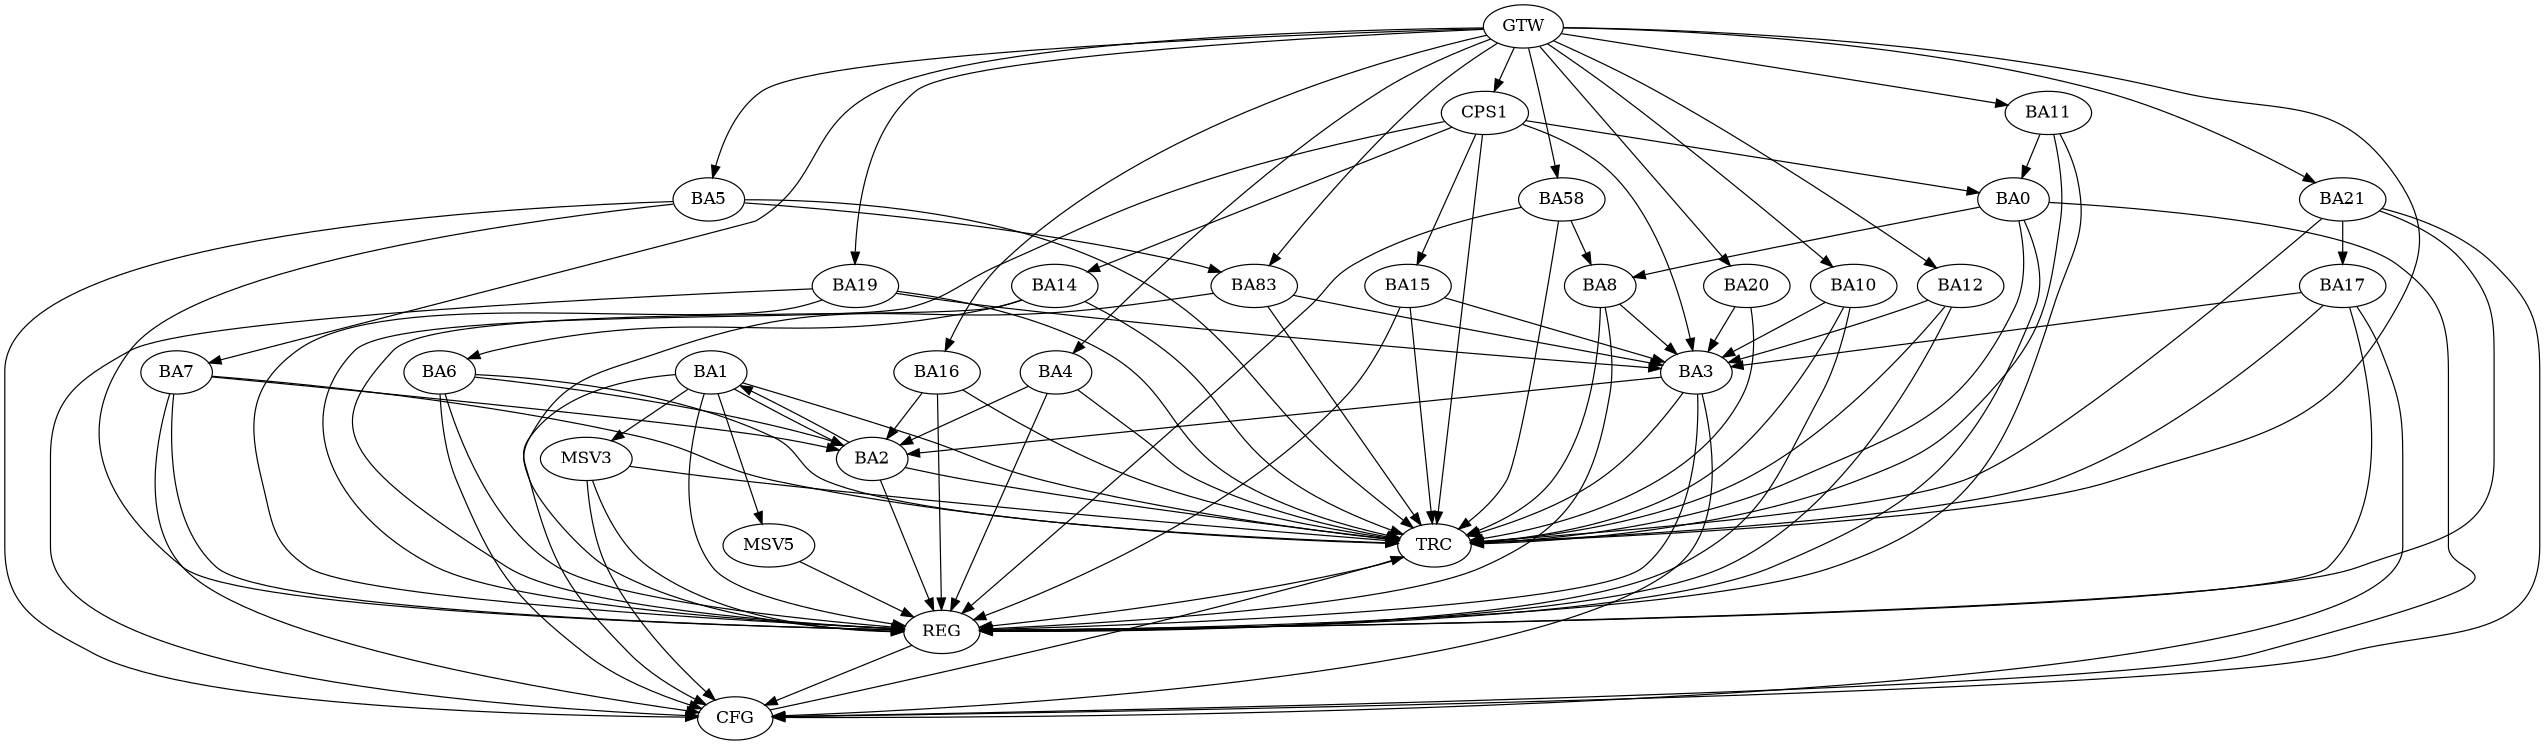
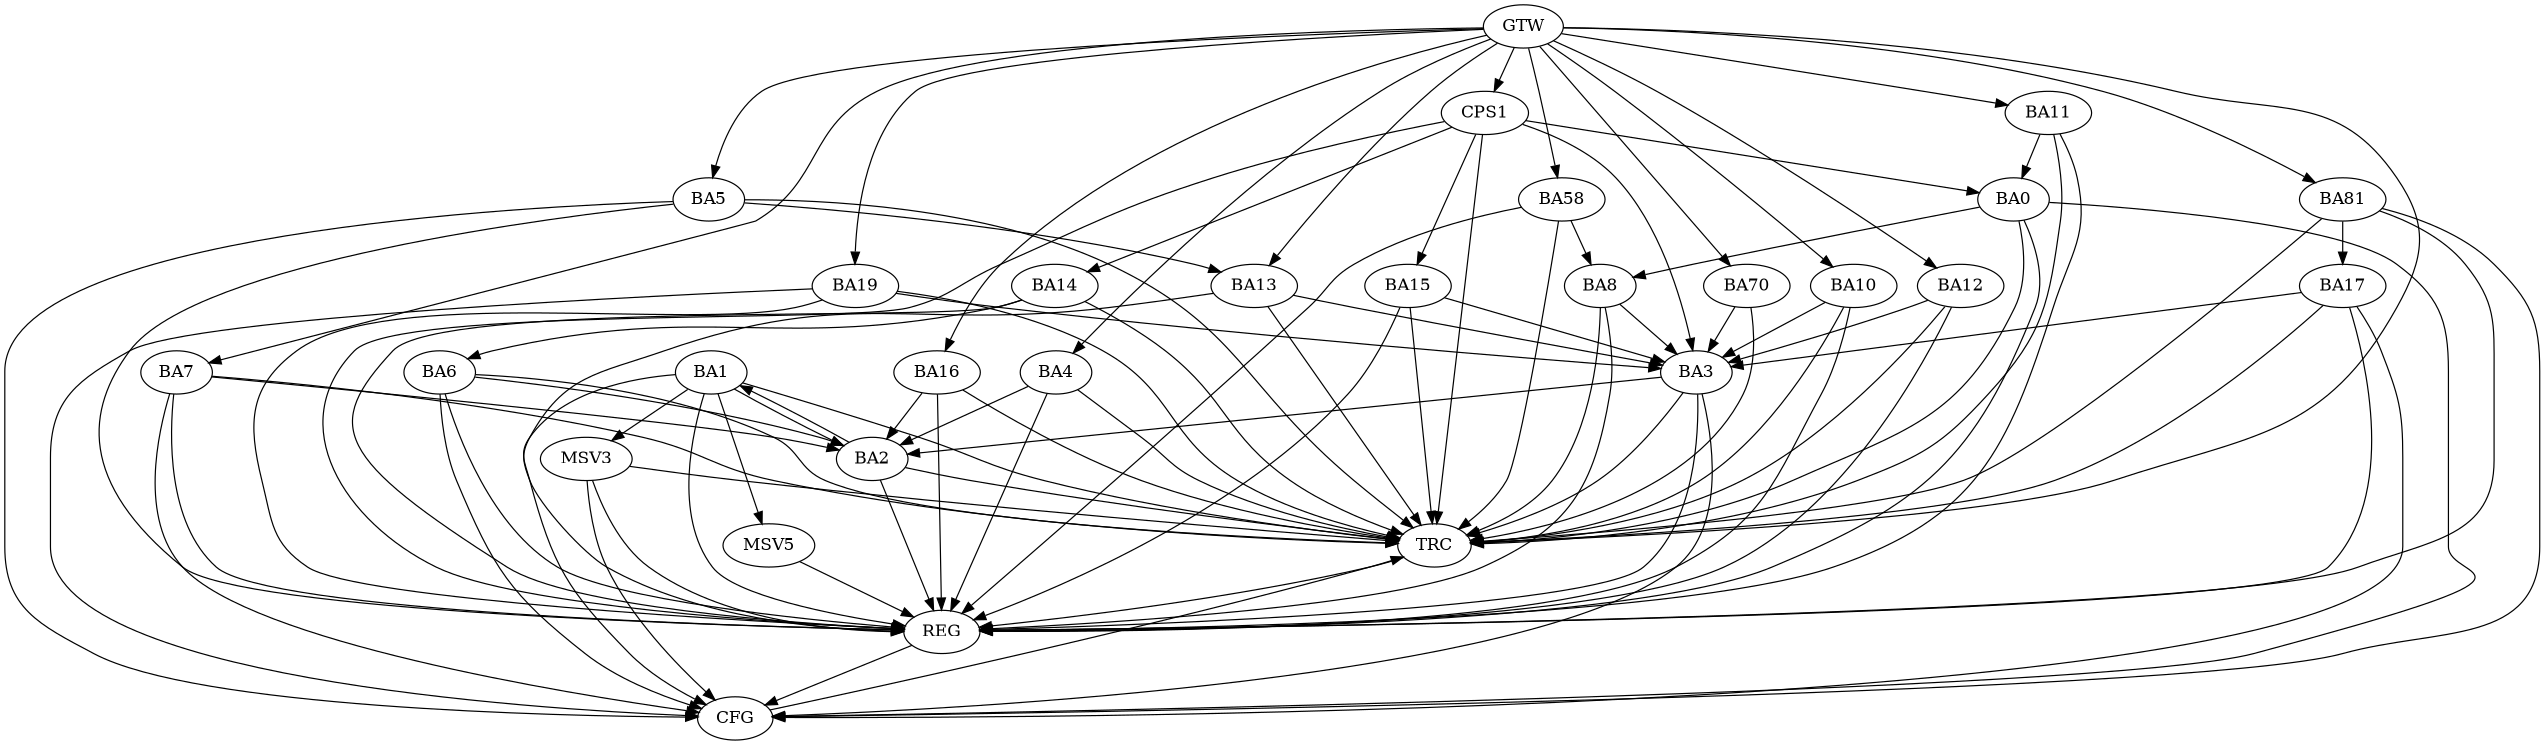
(2343, 199) -> (2343, 199)
(1254, 286) -> (1254, 286)
(1747, 286) -> (1747, 286)
